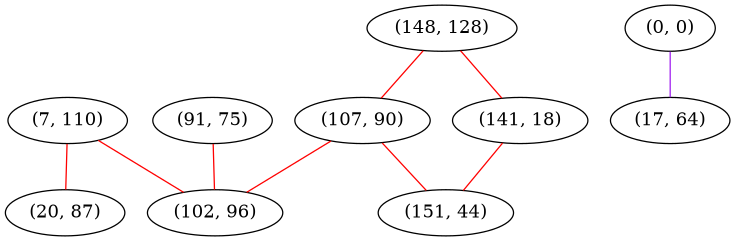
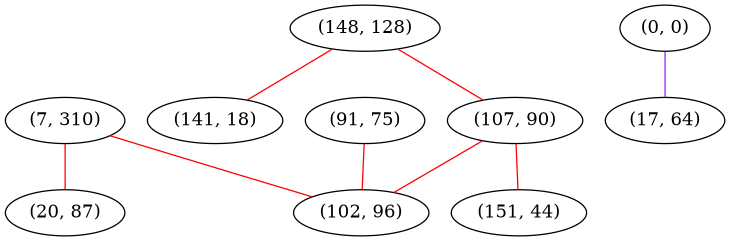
(68, 121) -> (65, 121)
(483, 167) -> none
